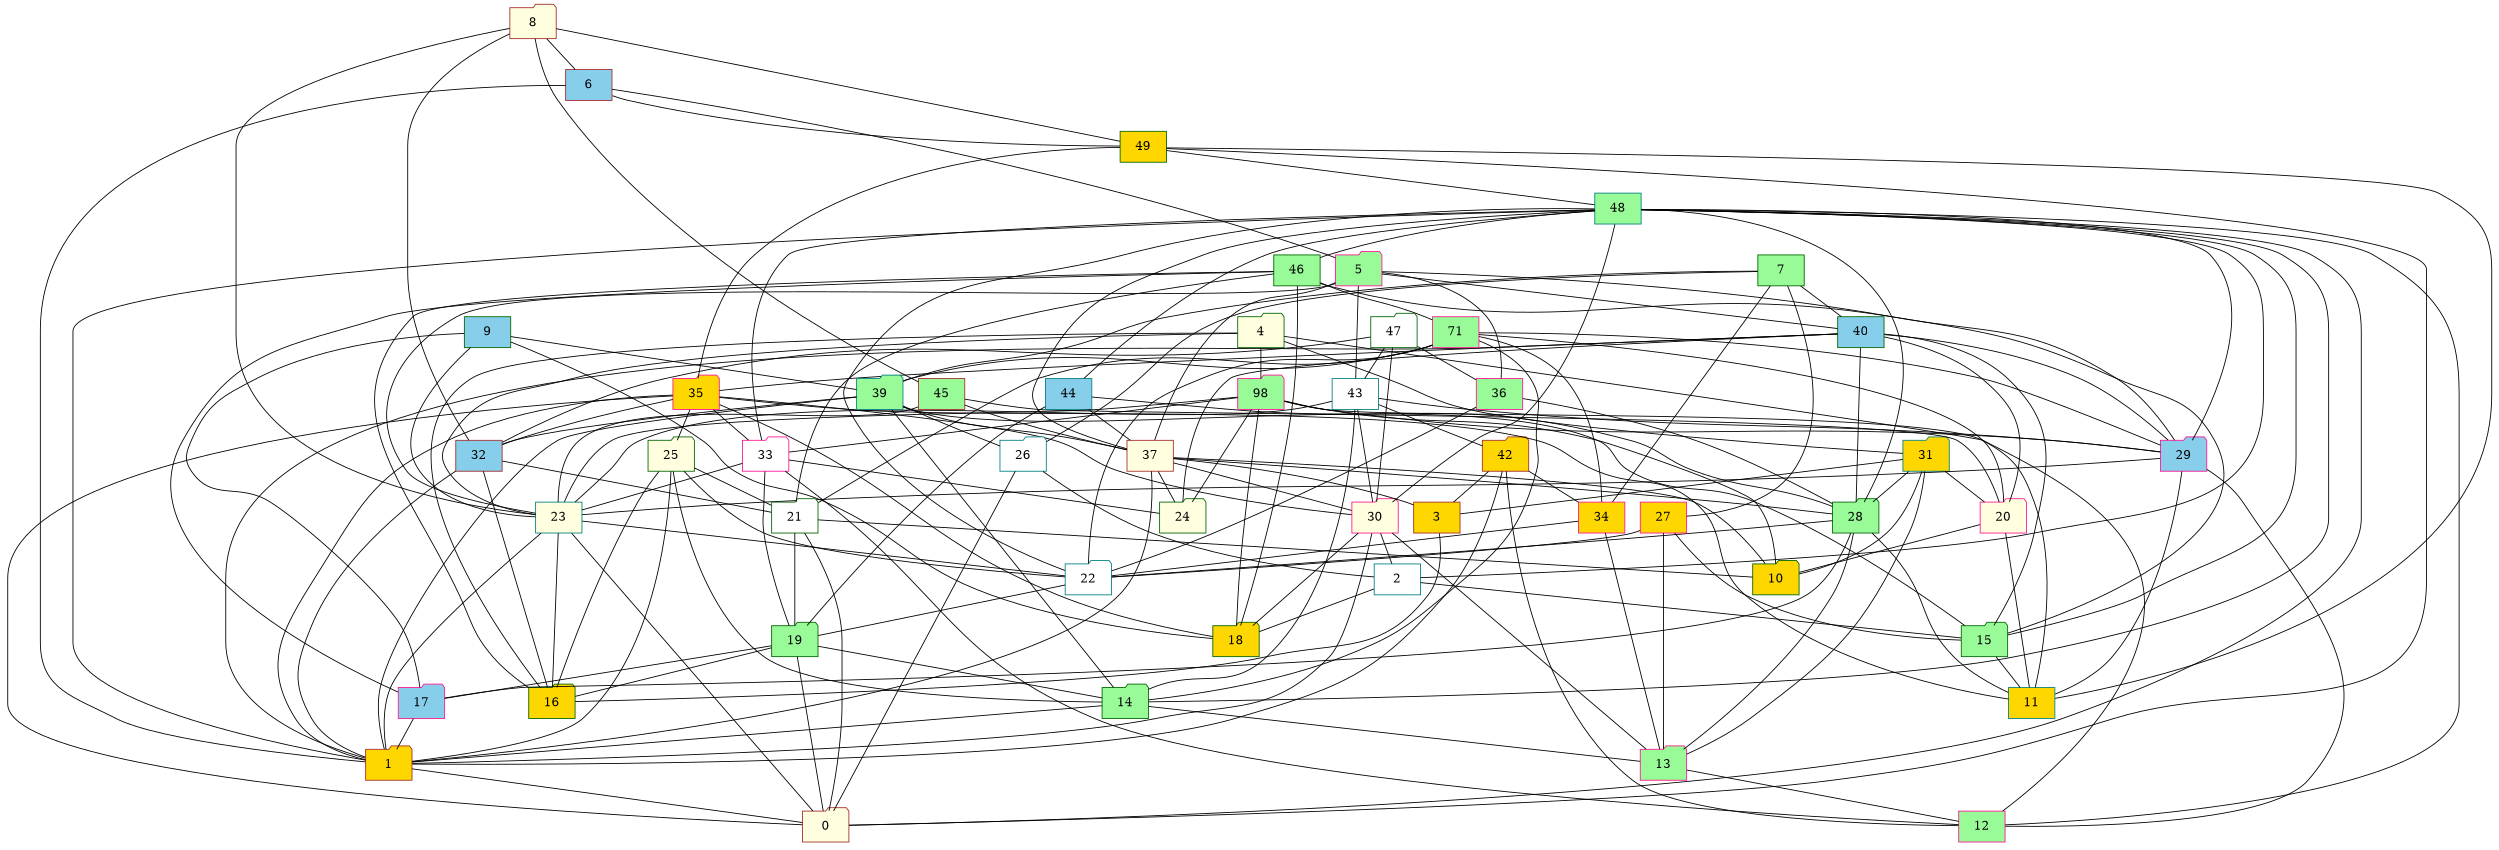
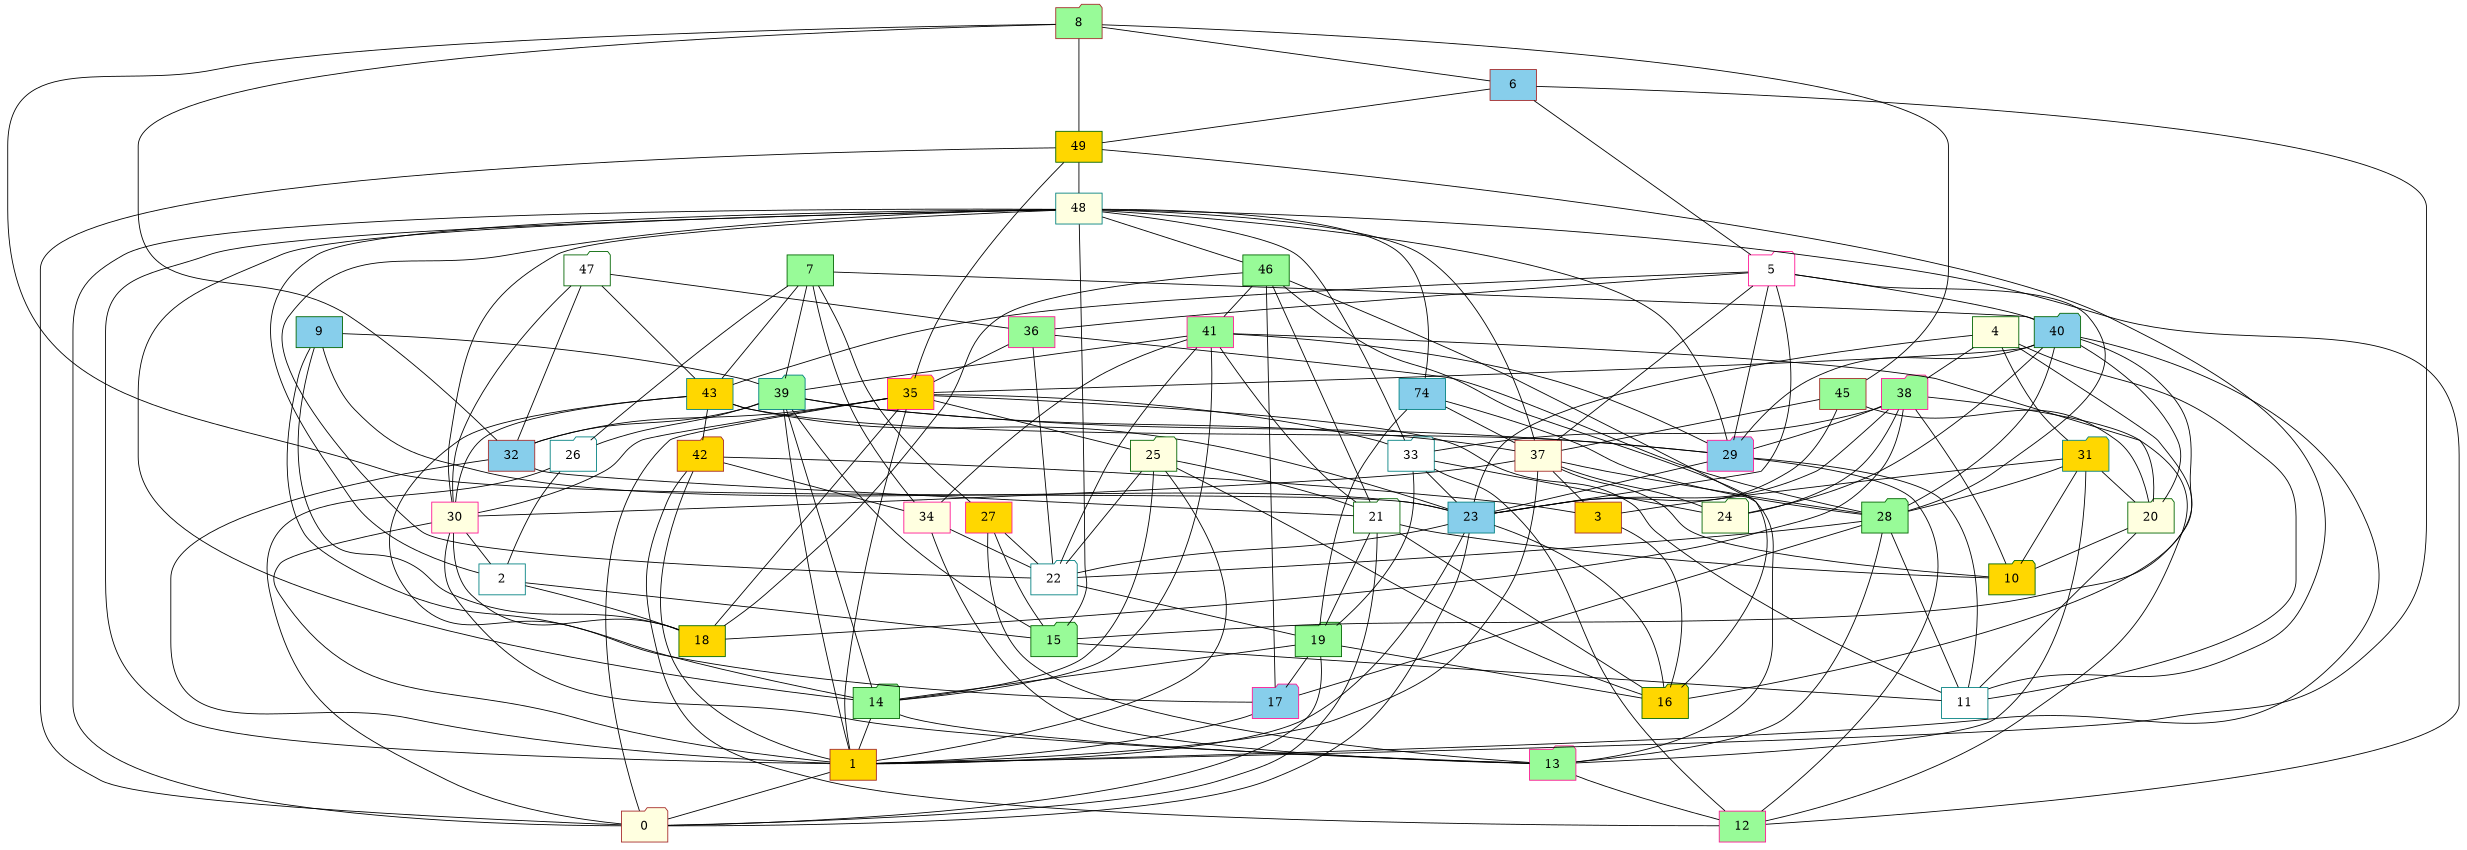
(533, 23) -> (1079, 23)
(1618, 209) -> (1079, 209)
(1359, 270) -> (1772, 270)
(1864, 280) -> (2089, 318)
none -> (760, 332)
(1261, 332) -> (1996, 332)
(1456, 332) -> (1210, 332)
(1861, 332) -> (2057, 332)
(2030, 345) -> (1772, 593)
none -> (979, 359)
(1069, 394) -> (1422, 394)
(1261, 394) -> (1905, 394)
(1355, 394) -> (710, 394)
none -> (1256, 429)
(766, 456) -> (1411, 456)
(559, 518) -> (1471, 518)
(1375, 518) -> (455, 518)
(1602, 518) -> (927, 518)
(2003, 518) -> (2151, 518)
(515, 579) -> (1521, 610)
(1236, 641) -> (702, 641)
(2032, 703) -> (1965, 703)
(389, 765) -> (853, 765)
